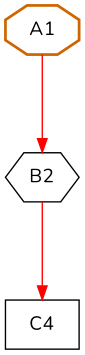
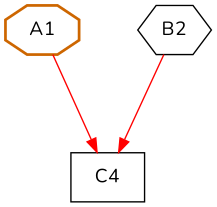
(42, 97) -> (72, 97)
